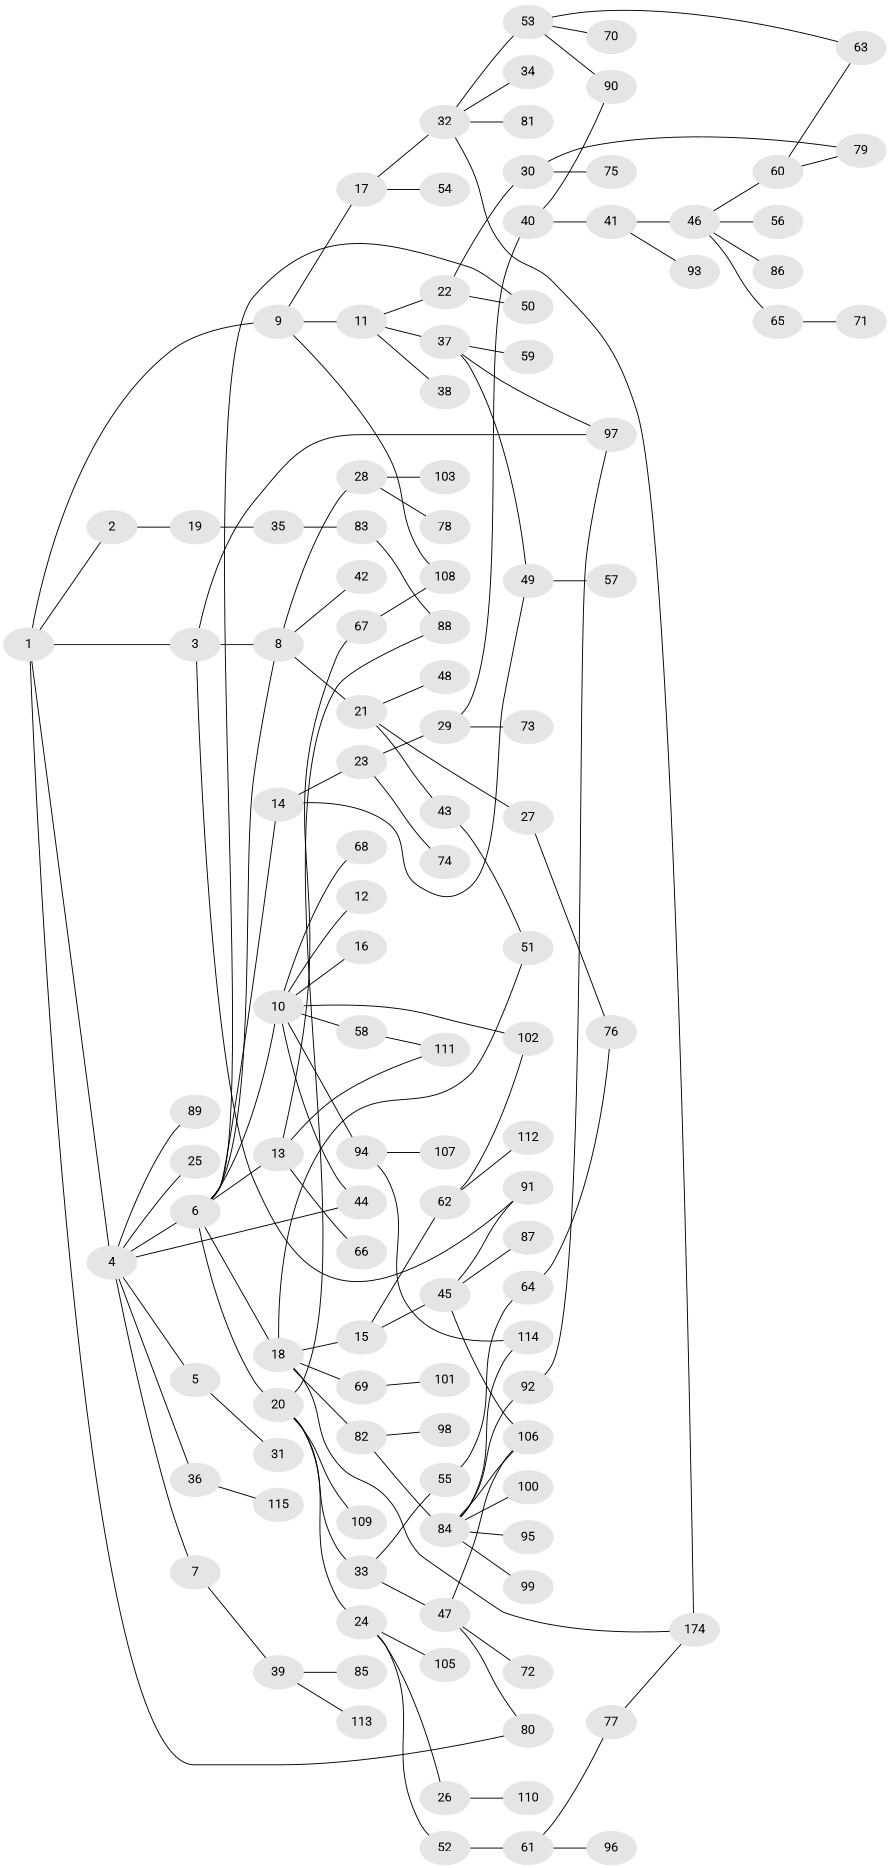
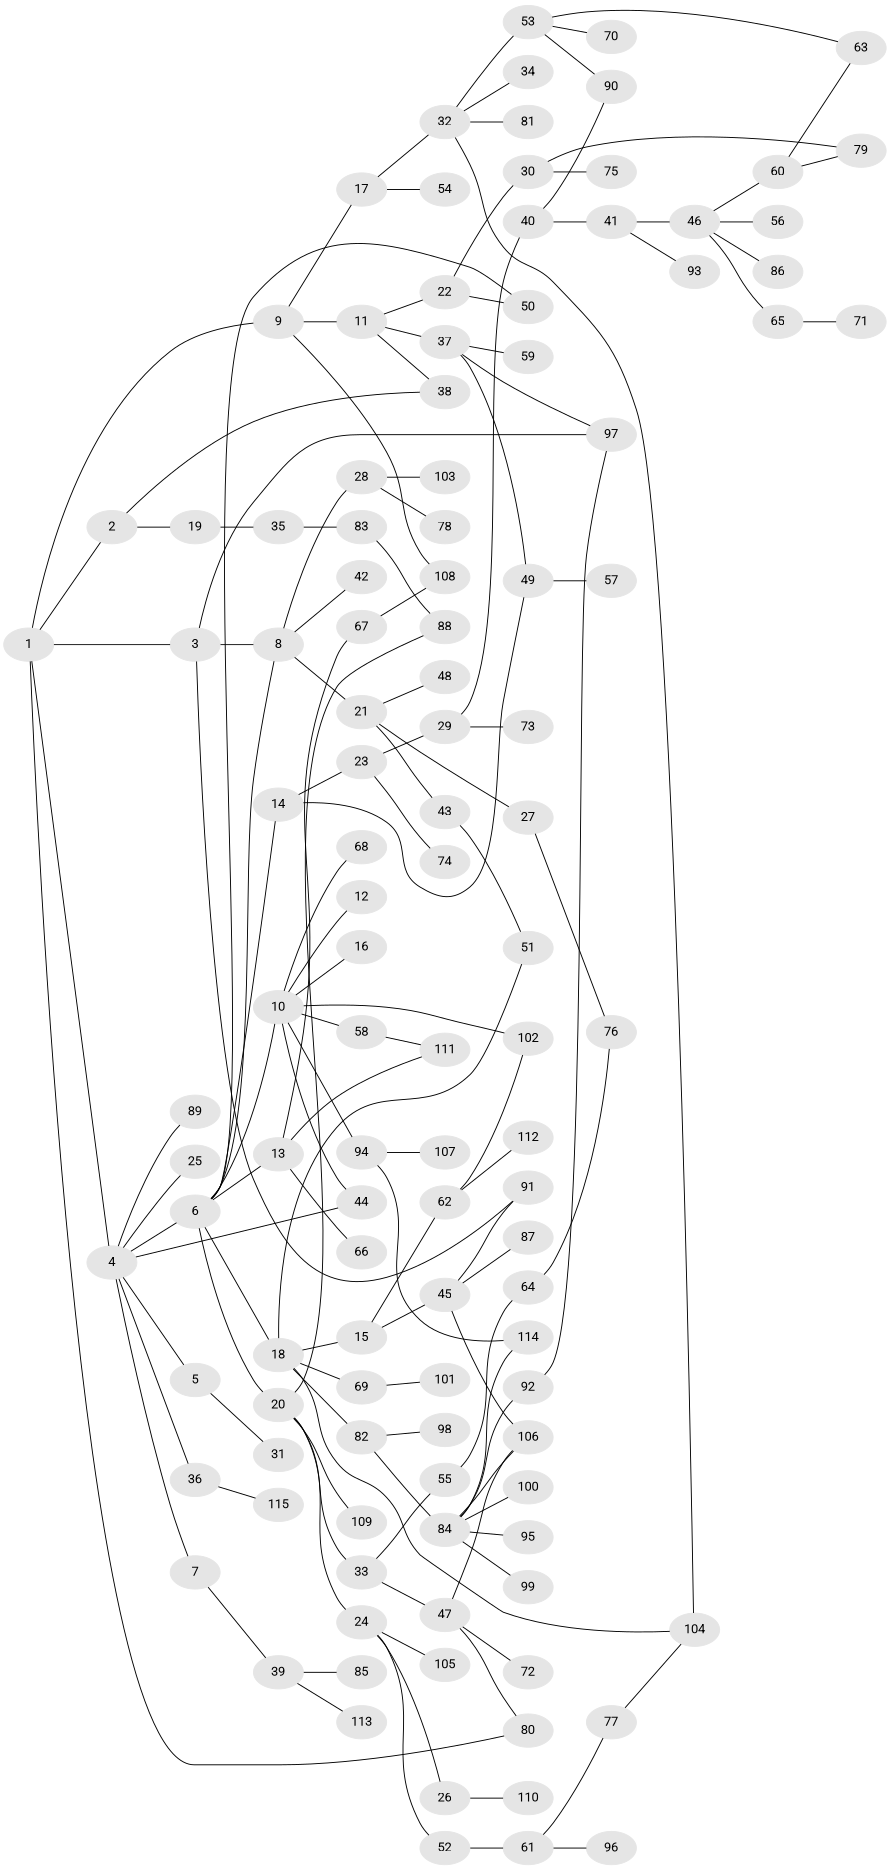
none -> (259, 420)
(695, 1630) -> (695, 1630)
